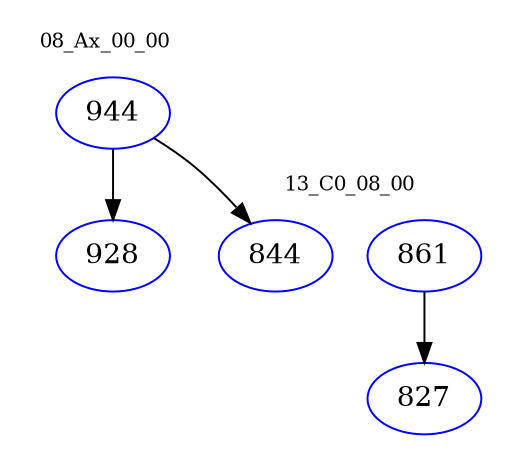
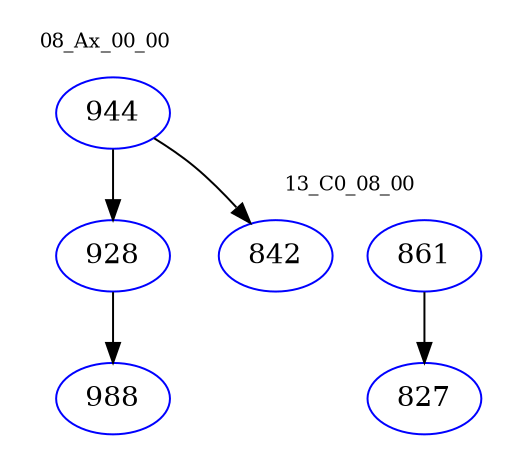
(276, 256) -> (276, 256)
none -> (113, 399)
